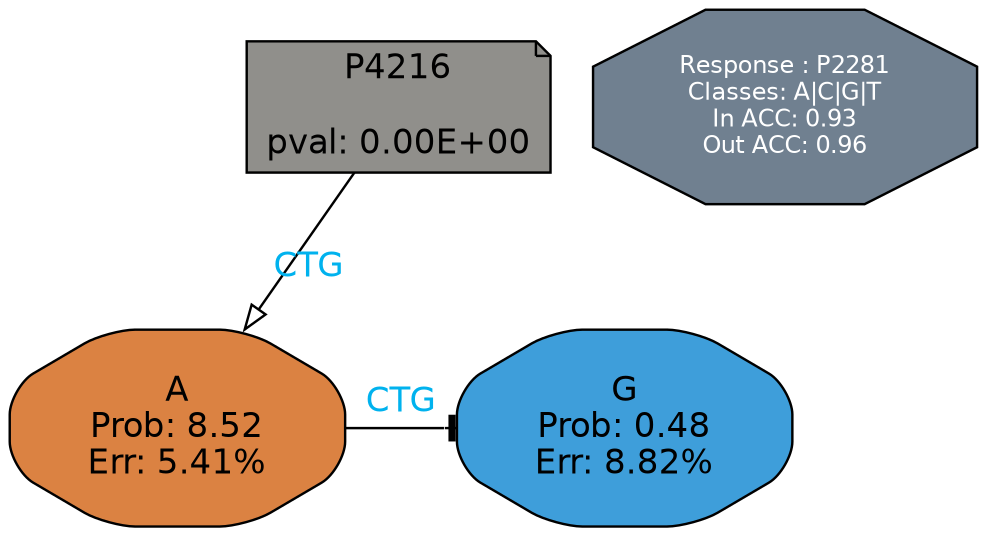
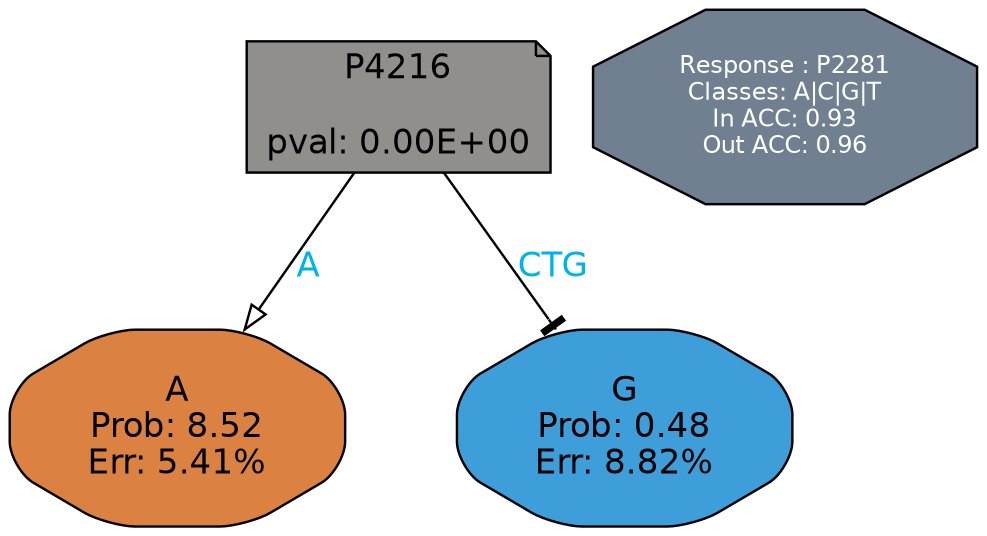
(309, 268) -> (309, 268)
(394, 428) -> (496, 246)
